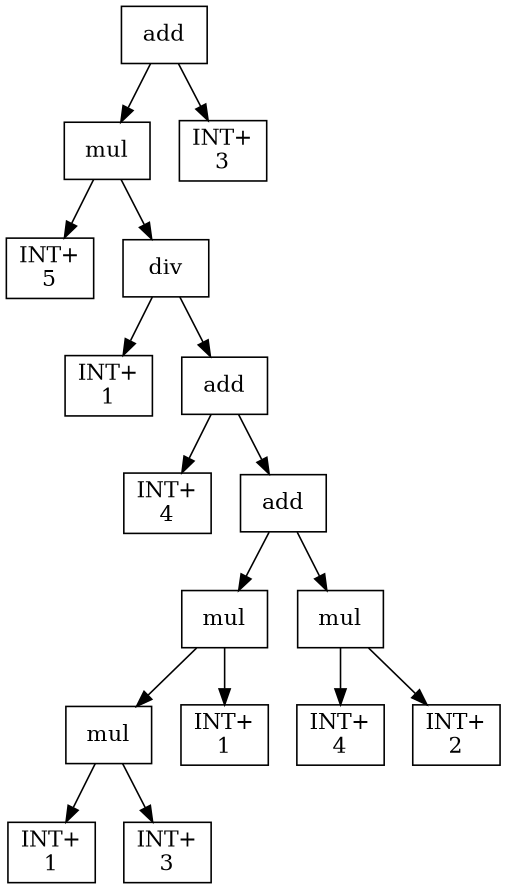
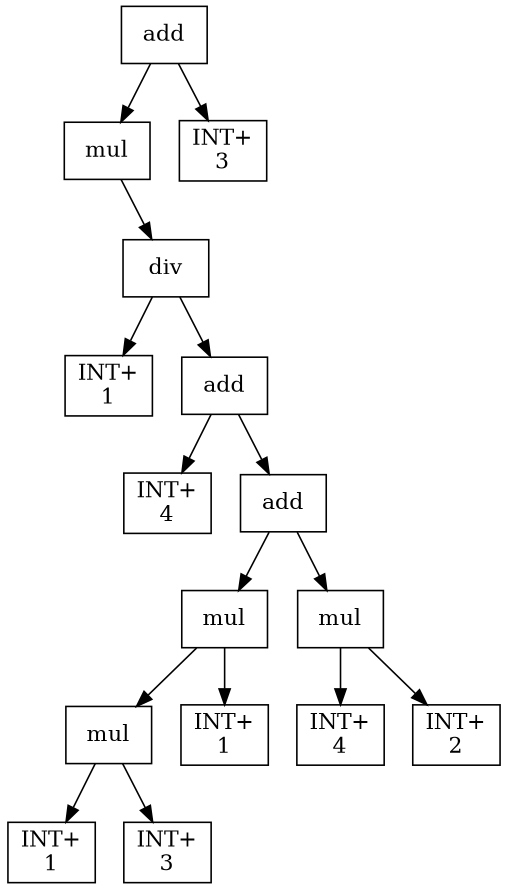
(50, 268) -> none
